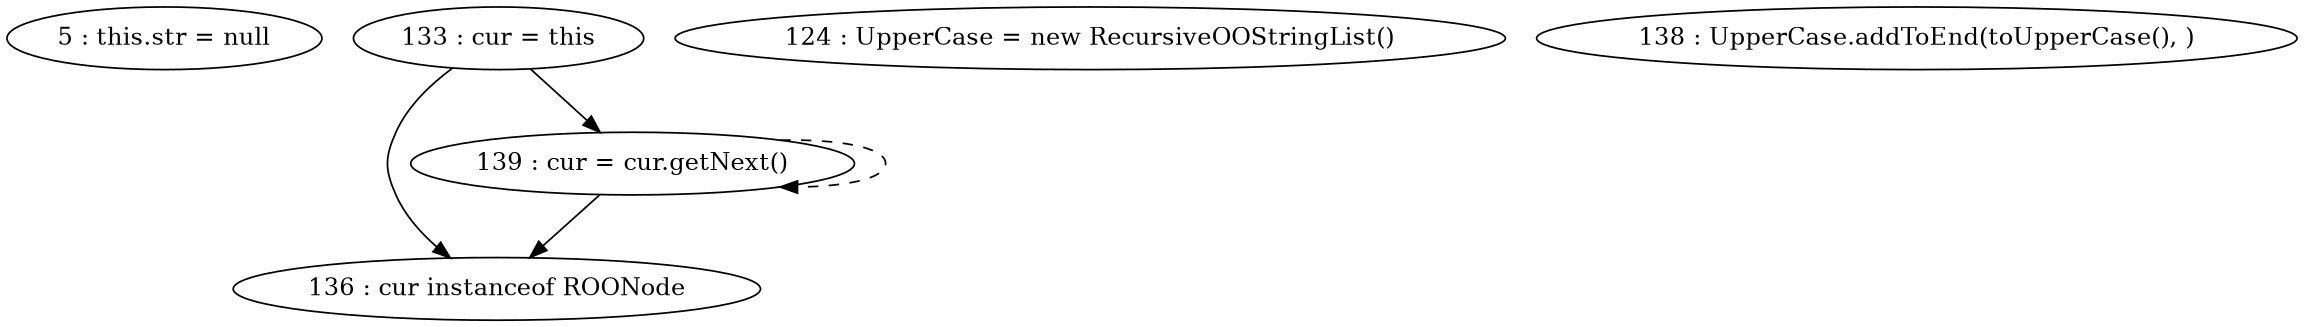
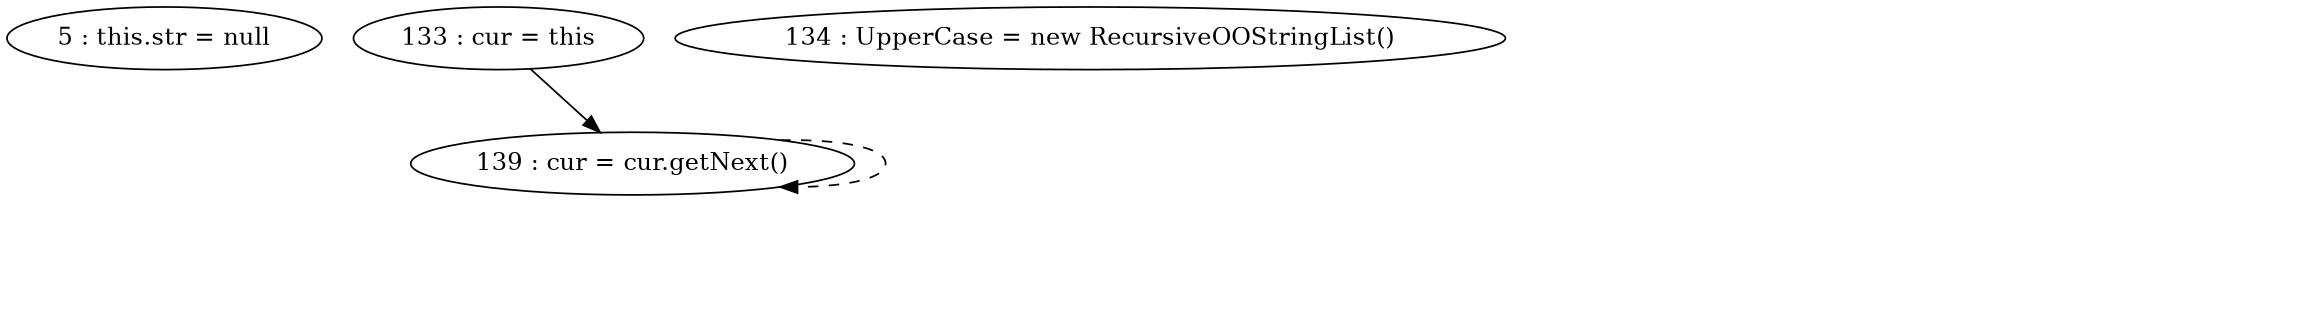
(1090, 38) -> (1090, 38)
(1917, 38) -> none
(497, 289) -> none
